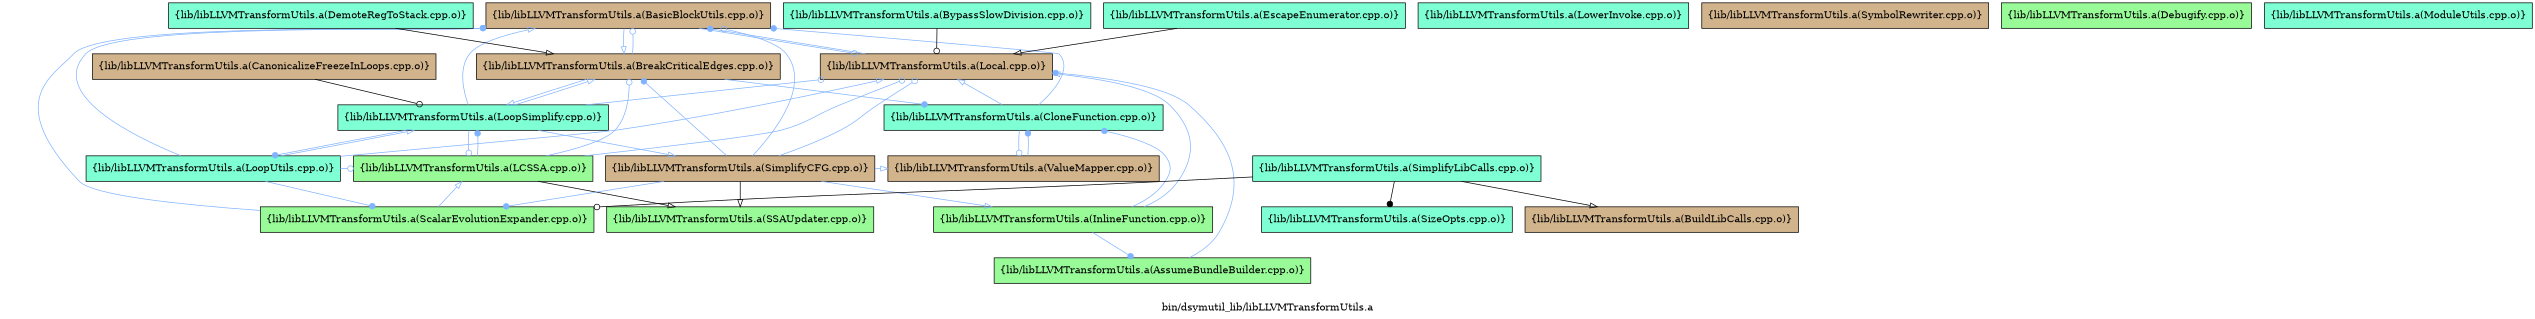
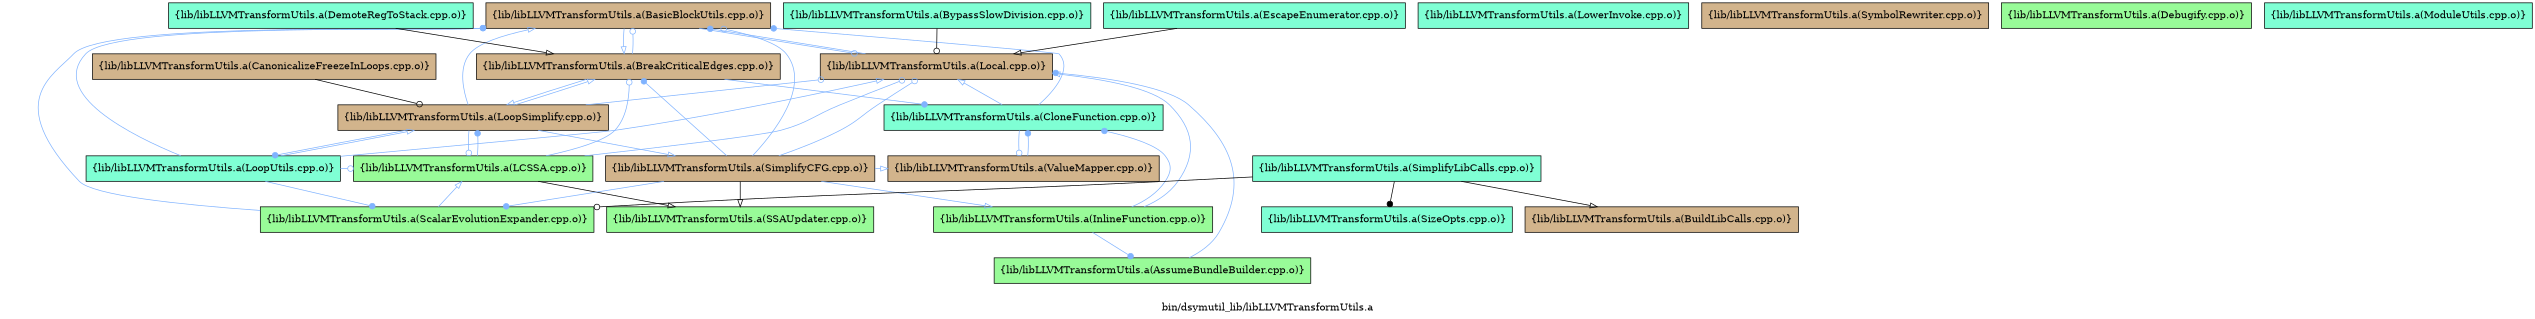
(473, 118) -> (473, 118)
